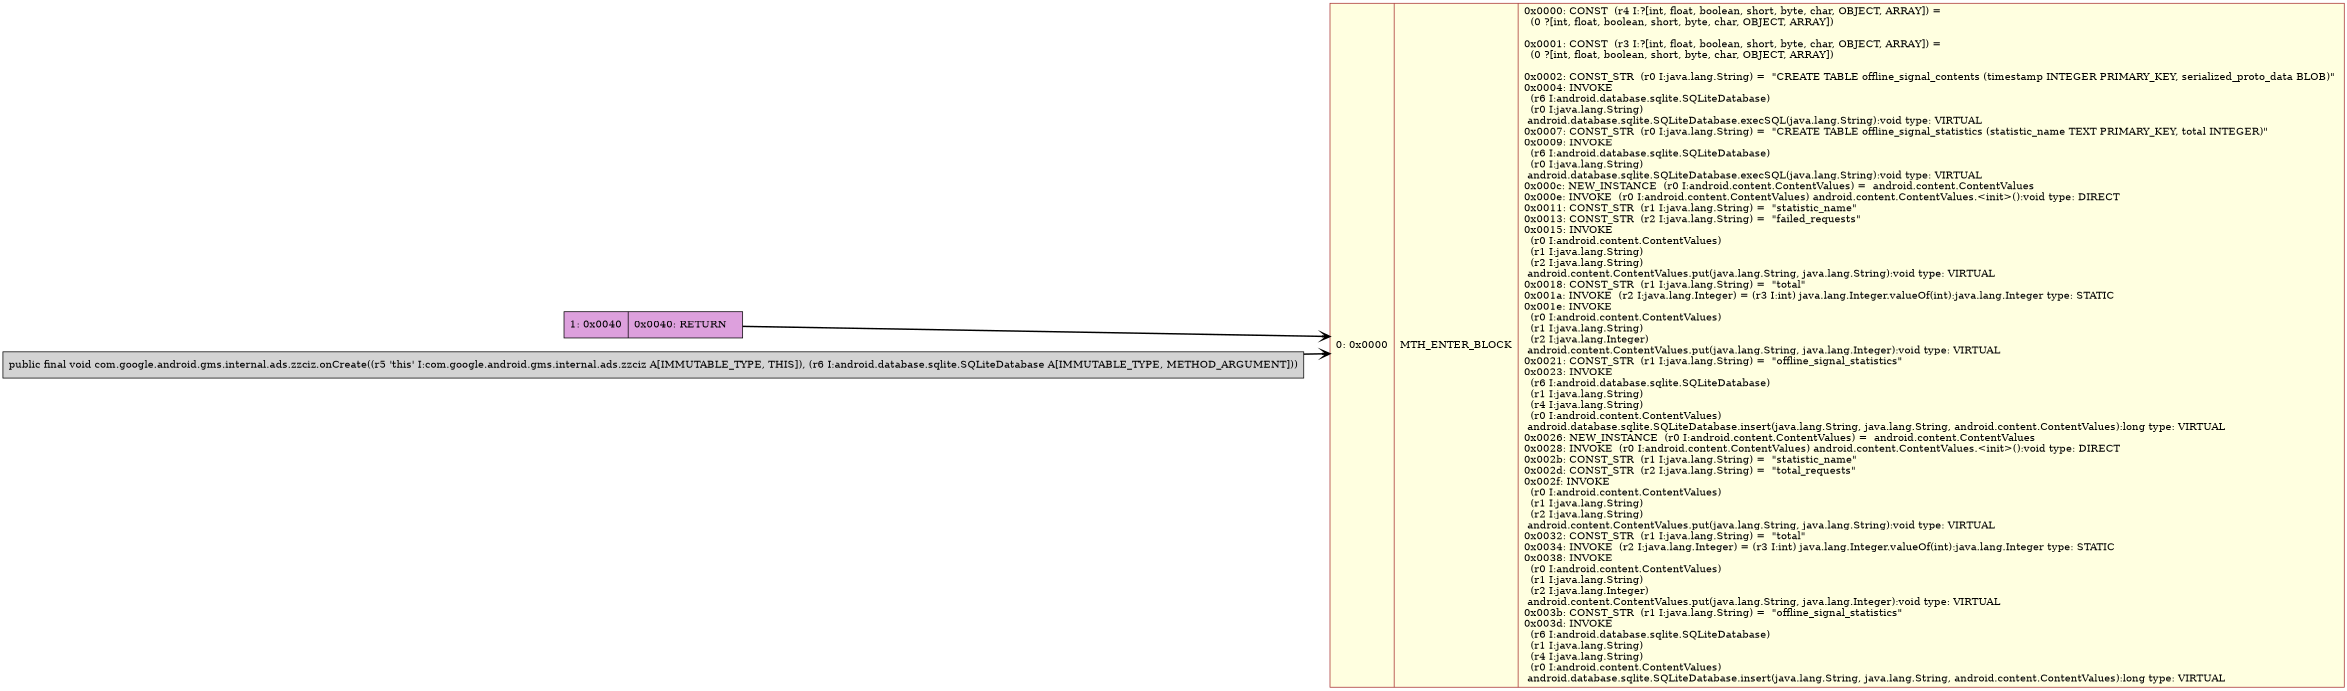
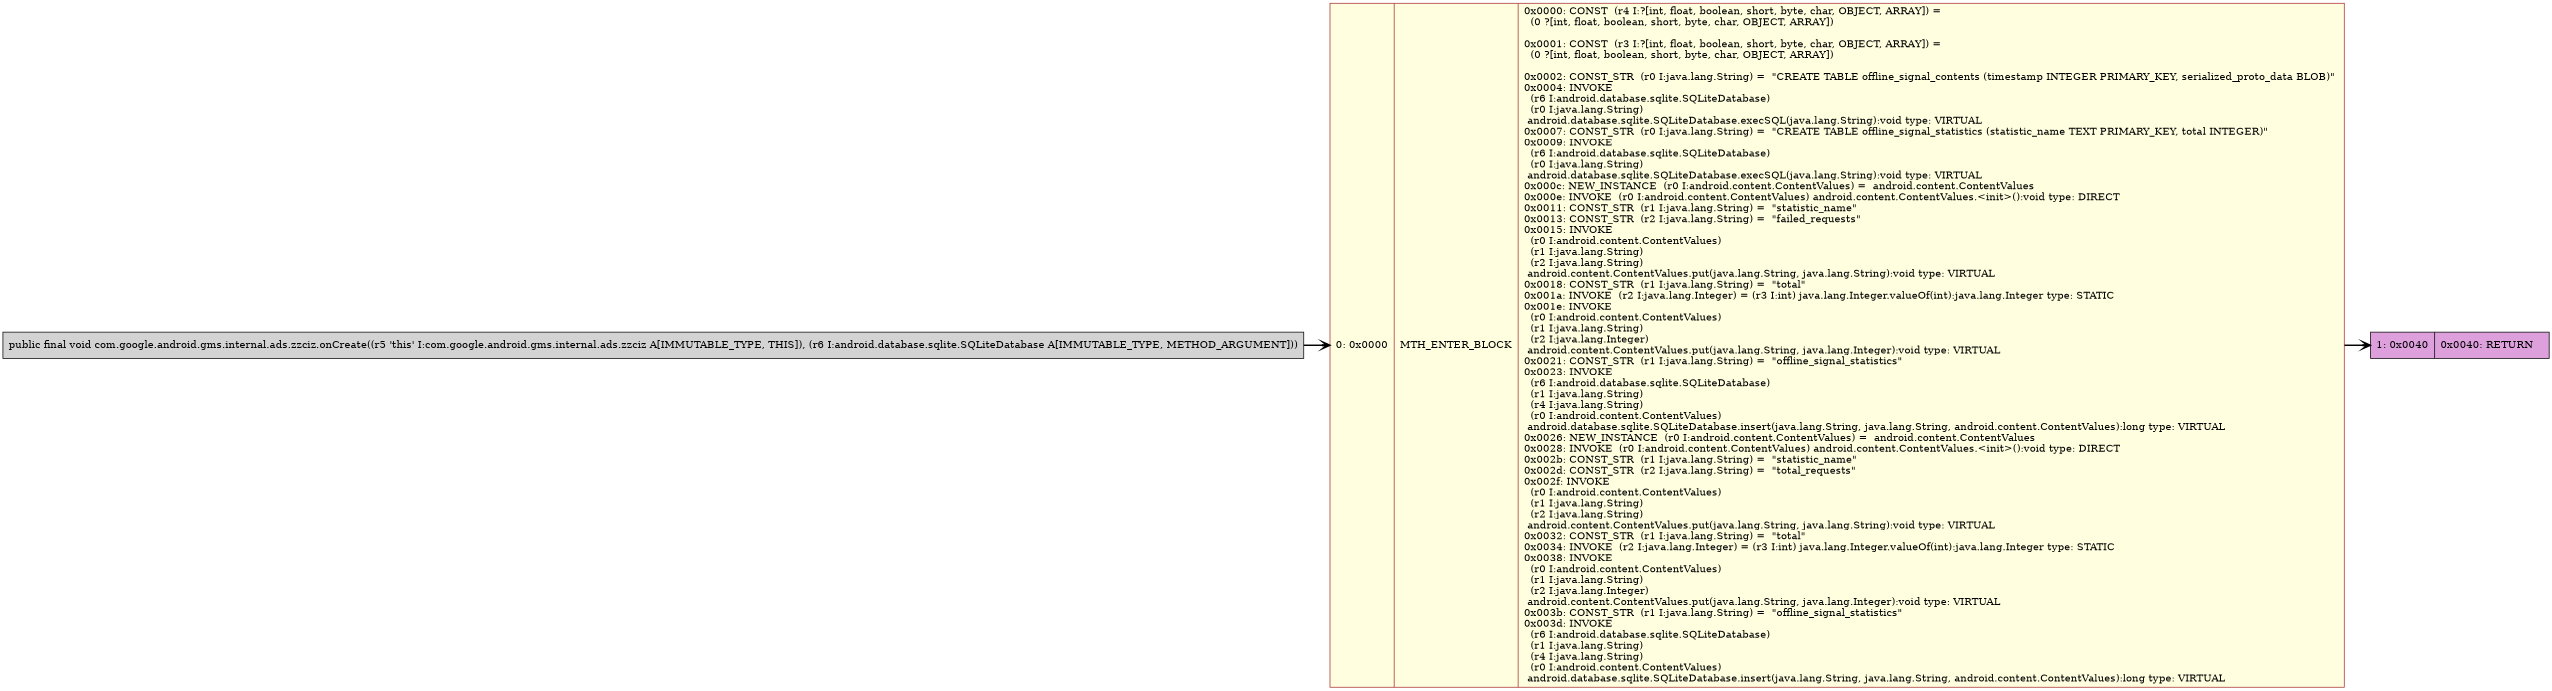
(1033, 331) -> (2354, 345)
